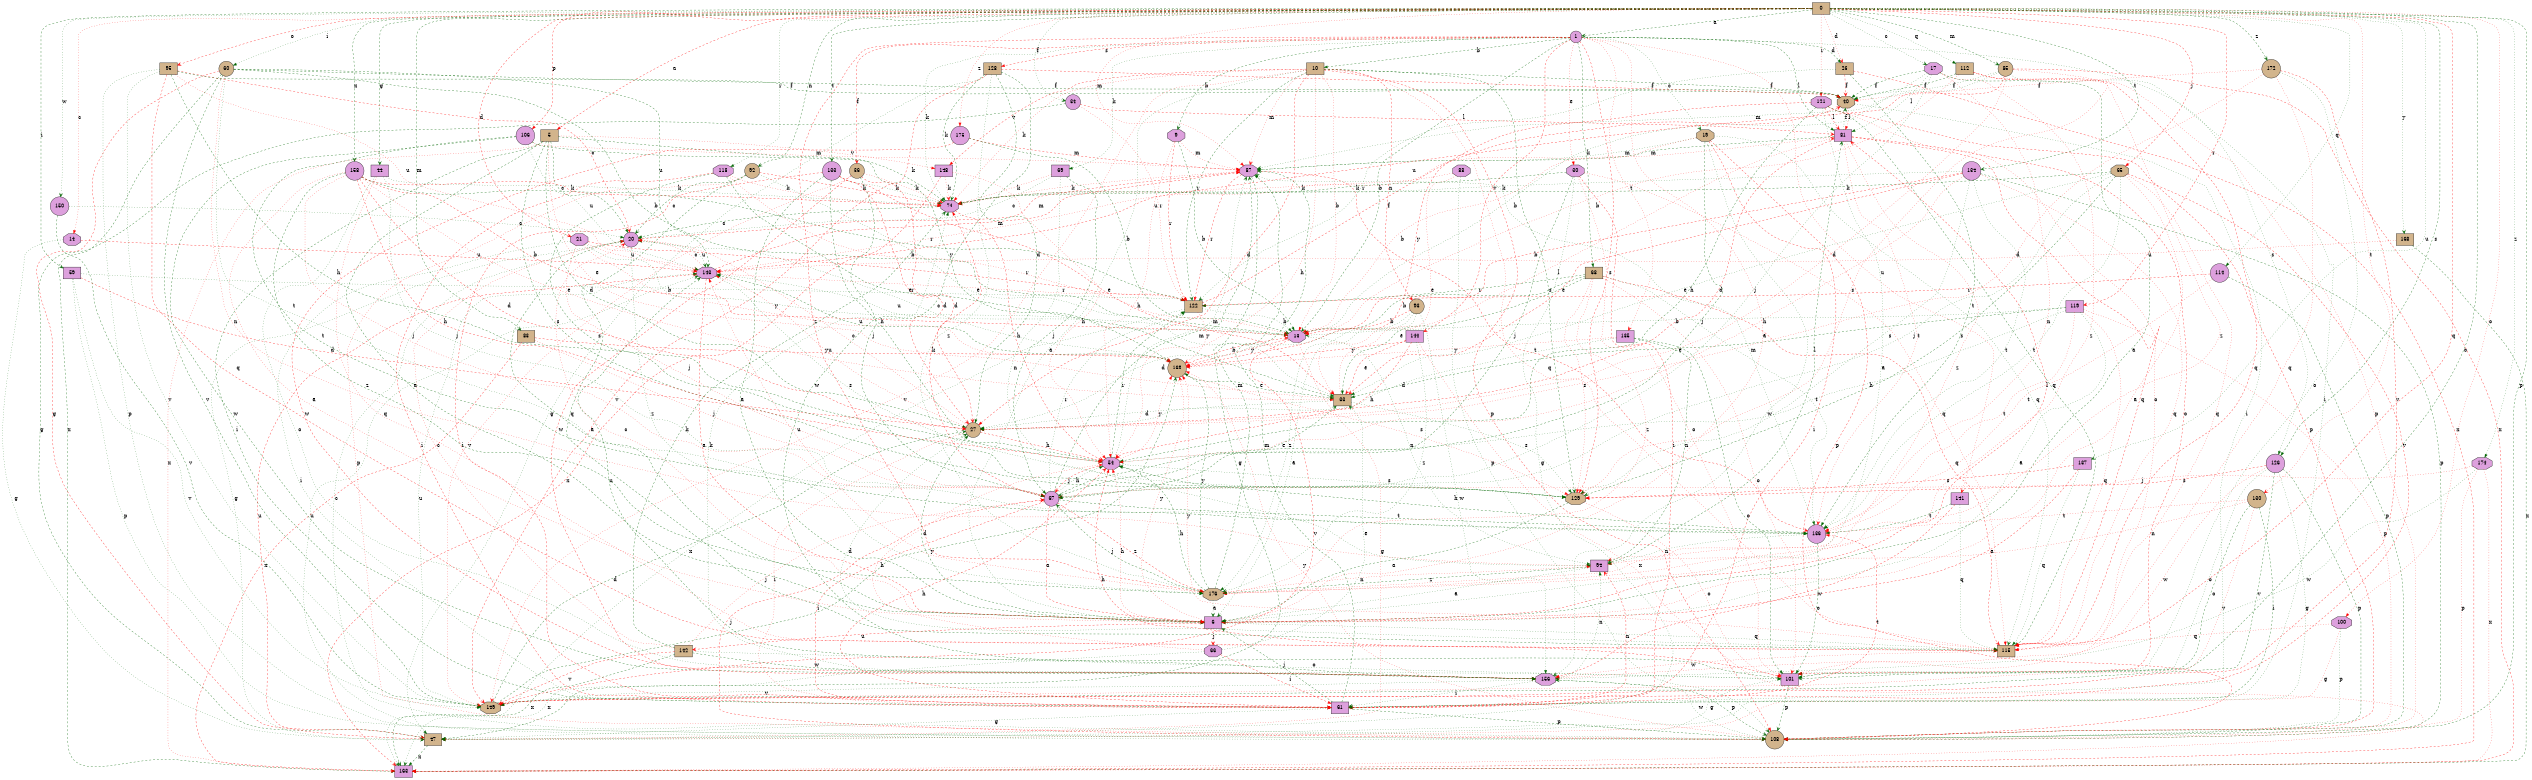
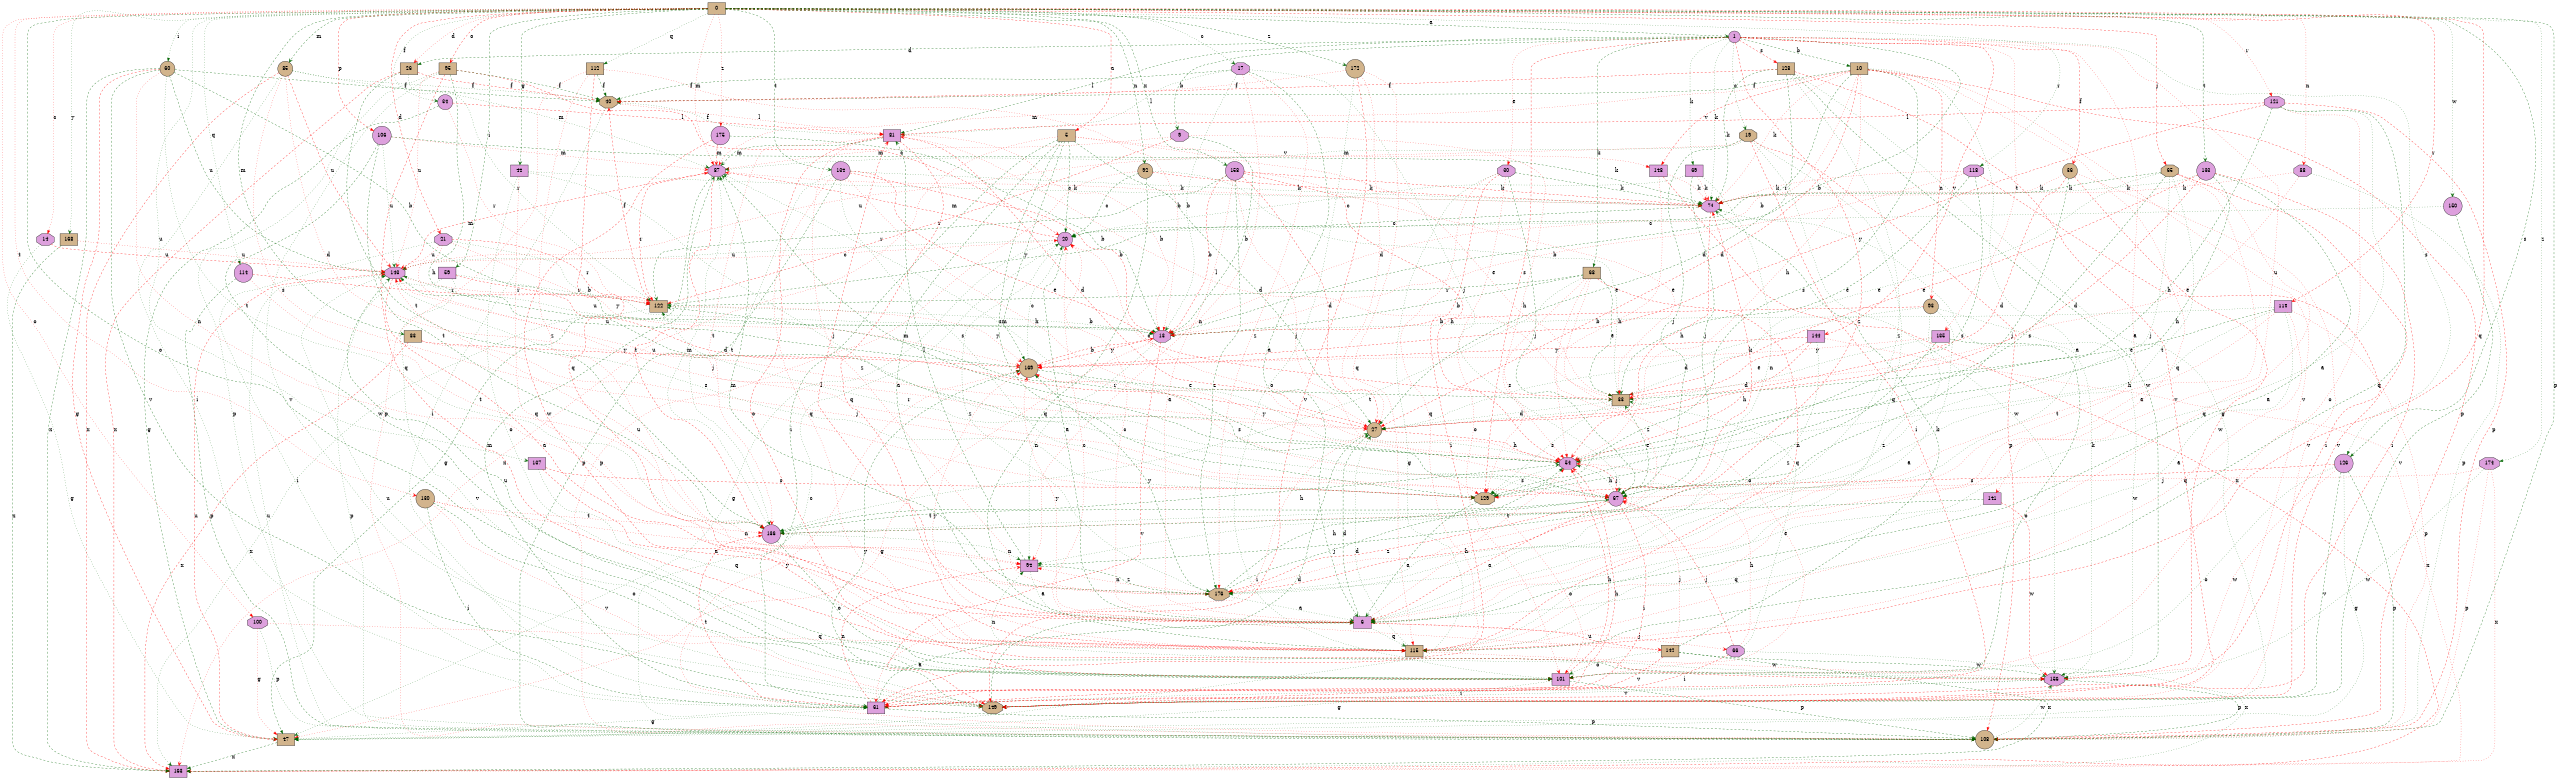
none -> (1585, 12)
(1284, 665) -> (920, 665)
(805, 720) -> (1694, 561)
